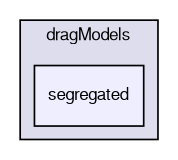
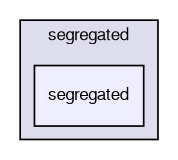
(89, 36) -> (89, 36)
